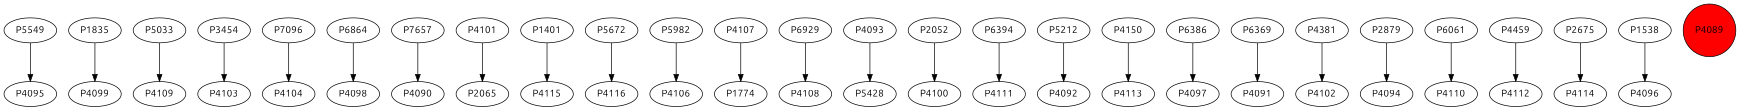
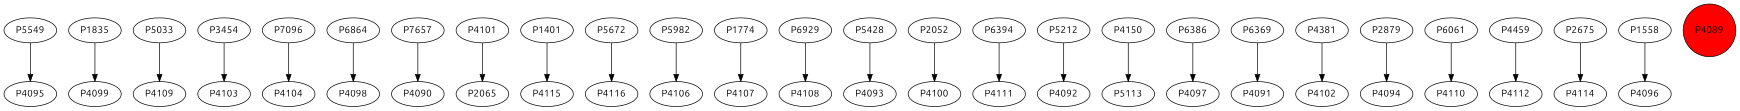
(1645, 30) -> (1645, 30)
(741, 59) -> (741, 59)
(870, 59) -> (870, 59)
(1128, 94) -> (1128, 94)
